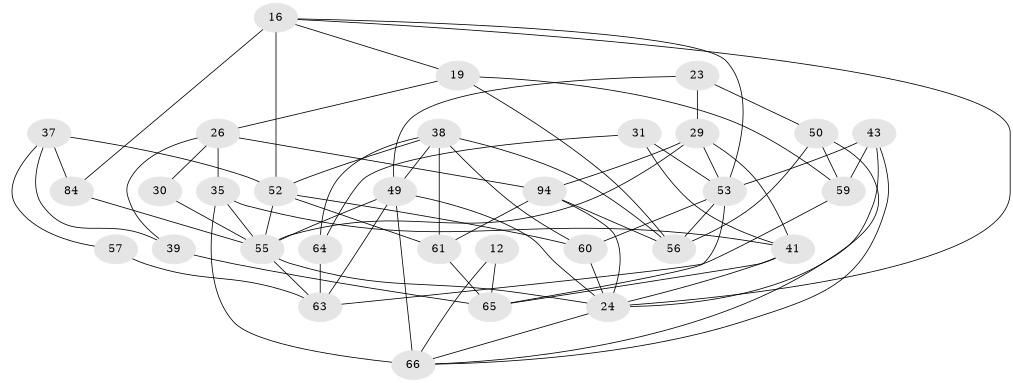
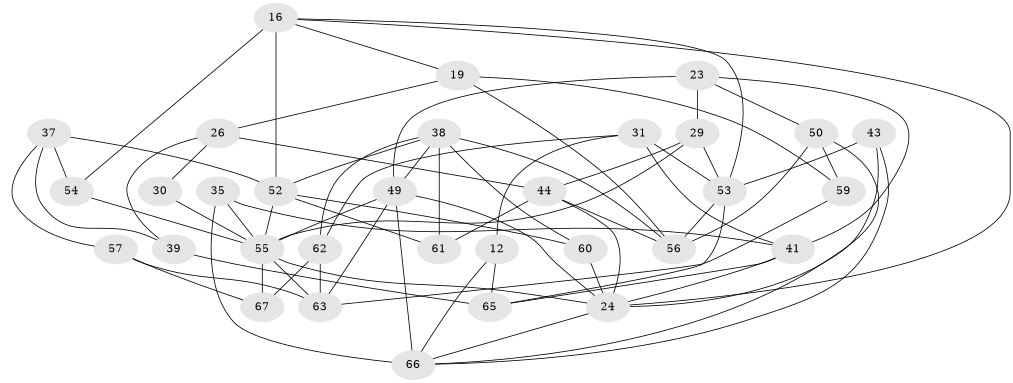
none -> (543, 157)
(218, 163) -> none
(857, 166) -> none
(760, 185) -> (894, 112)
(72, 191) -> (72, 191)
(545, 191) -> (545, 191)
(658, 219) -> none
(320, 249) -> (320, 249)
(465, 278) -> none
none -> (262, 307)
